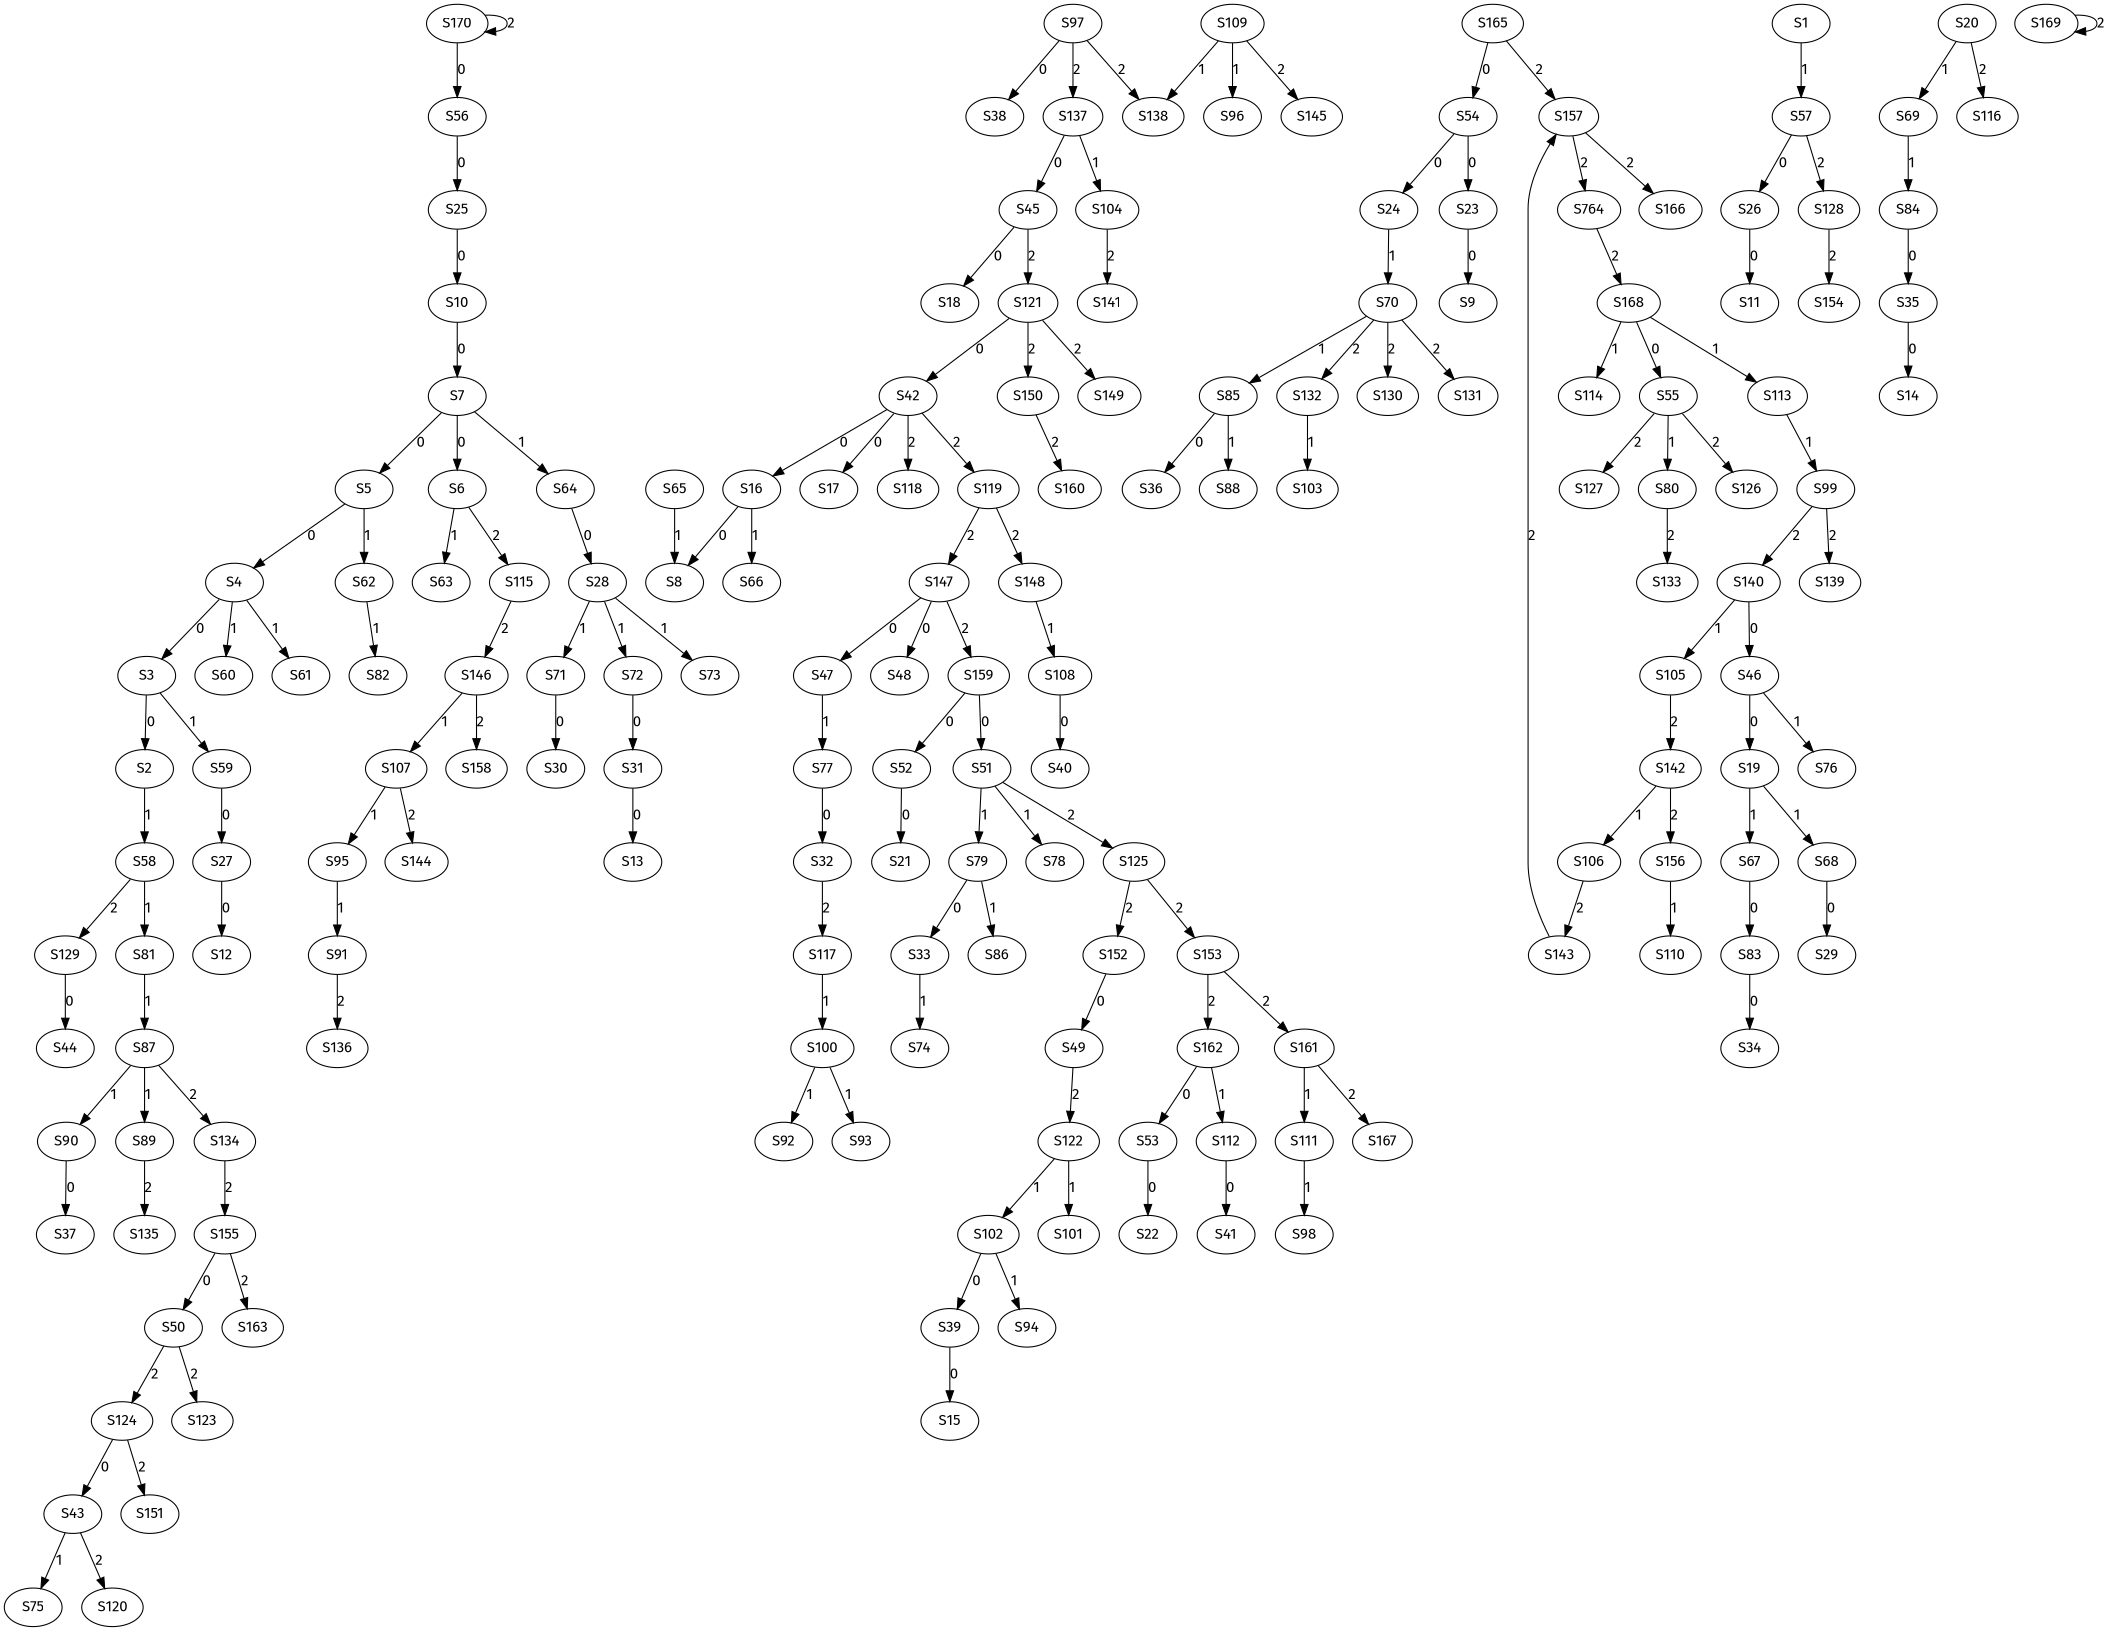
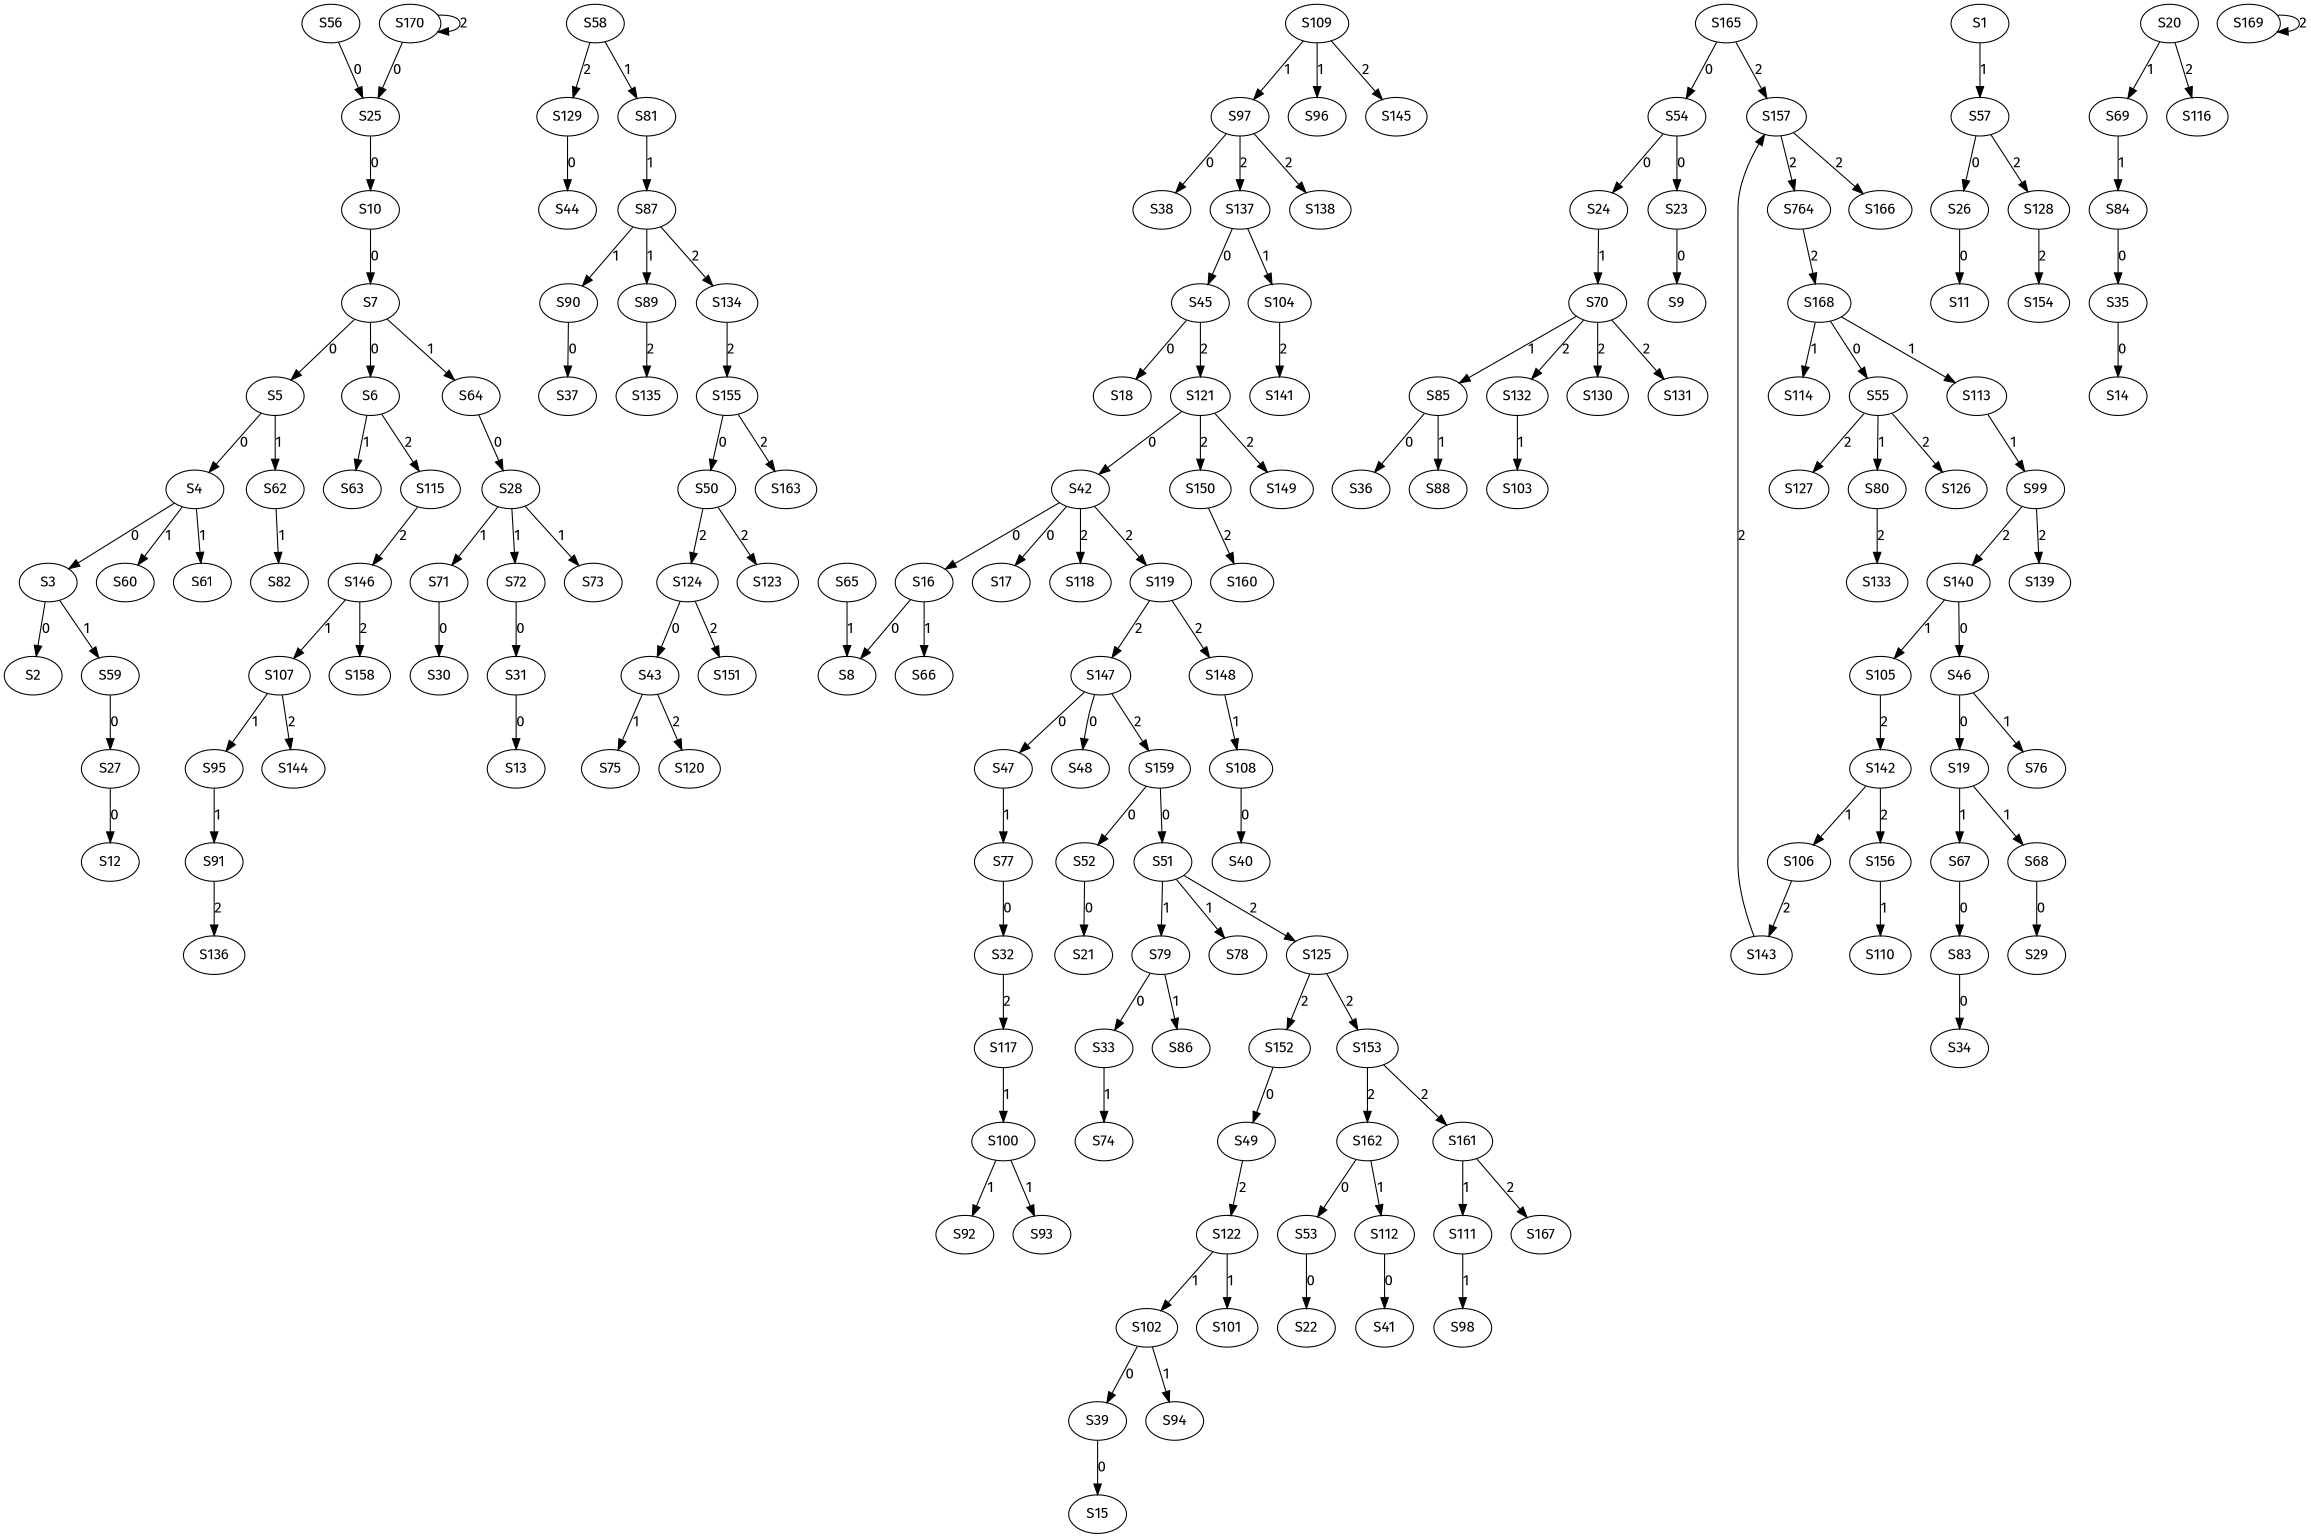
(457, 65) -> (392, 65)
(1197, 66) -> (1282, 66)
(145, 810) -> none
